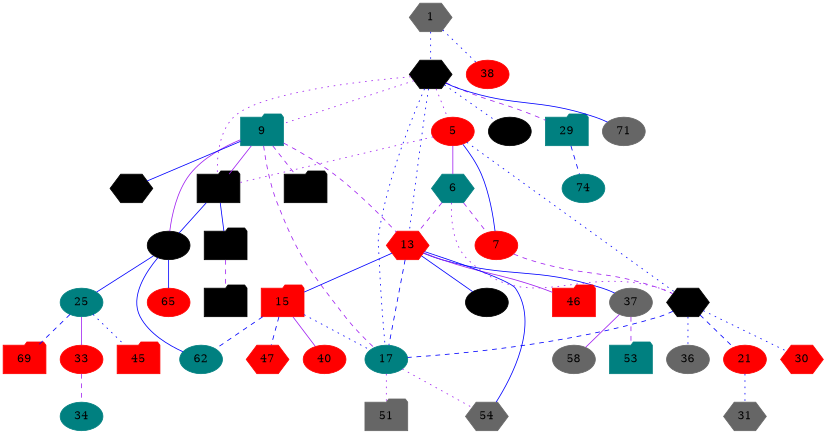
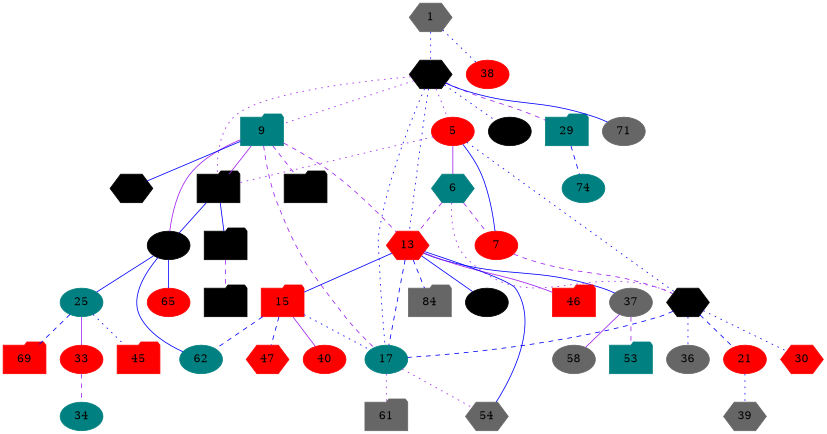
none -> (430, 302)
(386, 416) -> (386, 416)
(745, 416) -> (745, 416)
